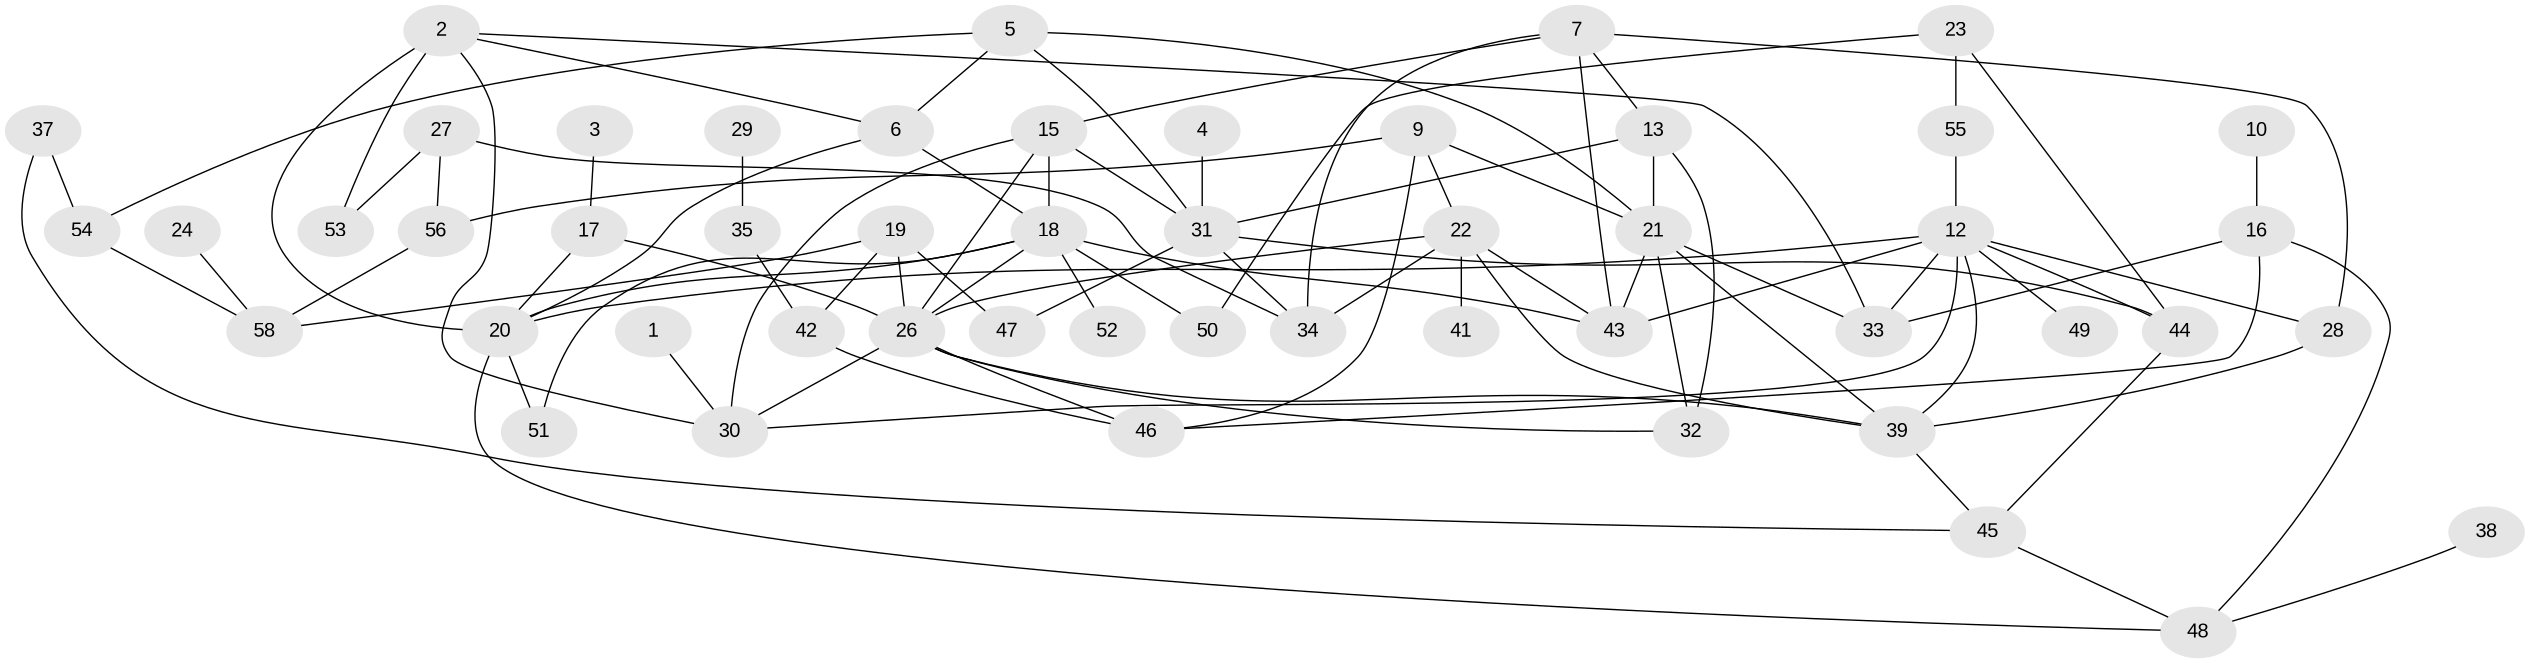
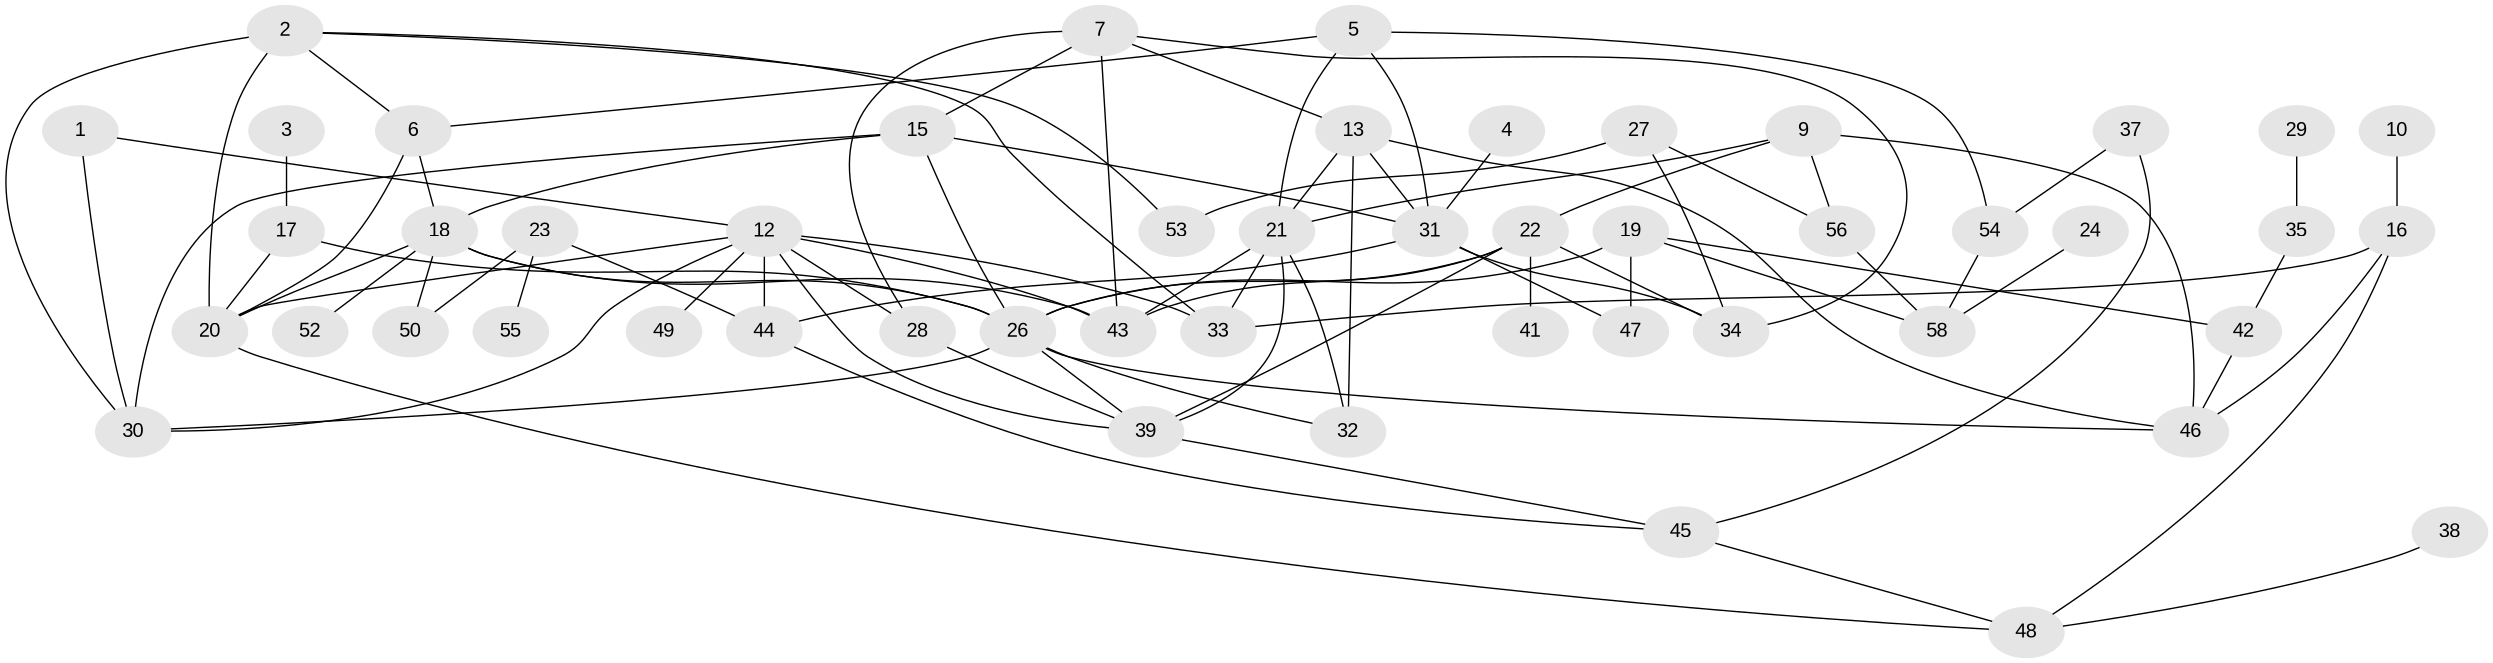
(1956, 181) -> (437, 185)
none -> (1728, 233)
(539, 432) -> none
